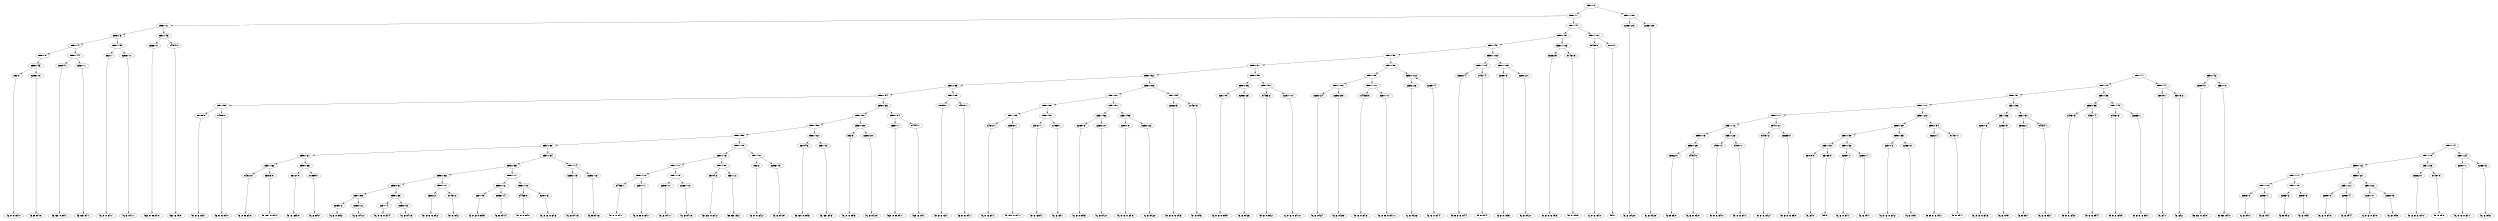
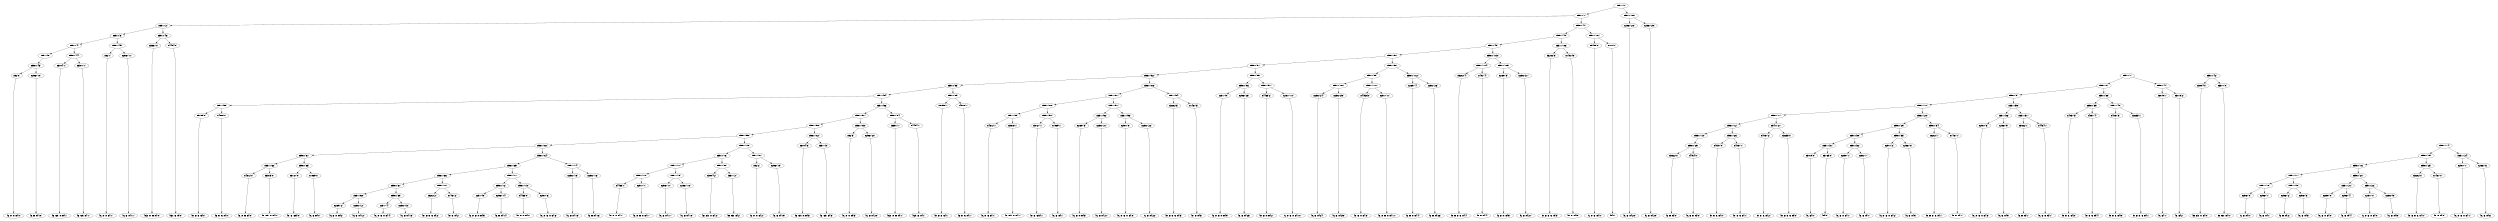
(1422, 81) -> (1413, 80)
